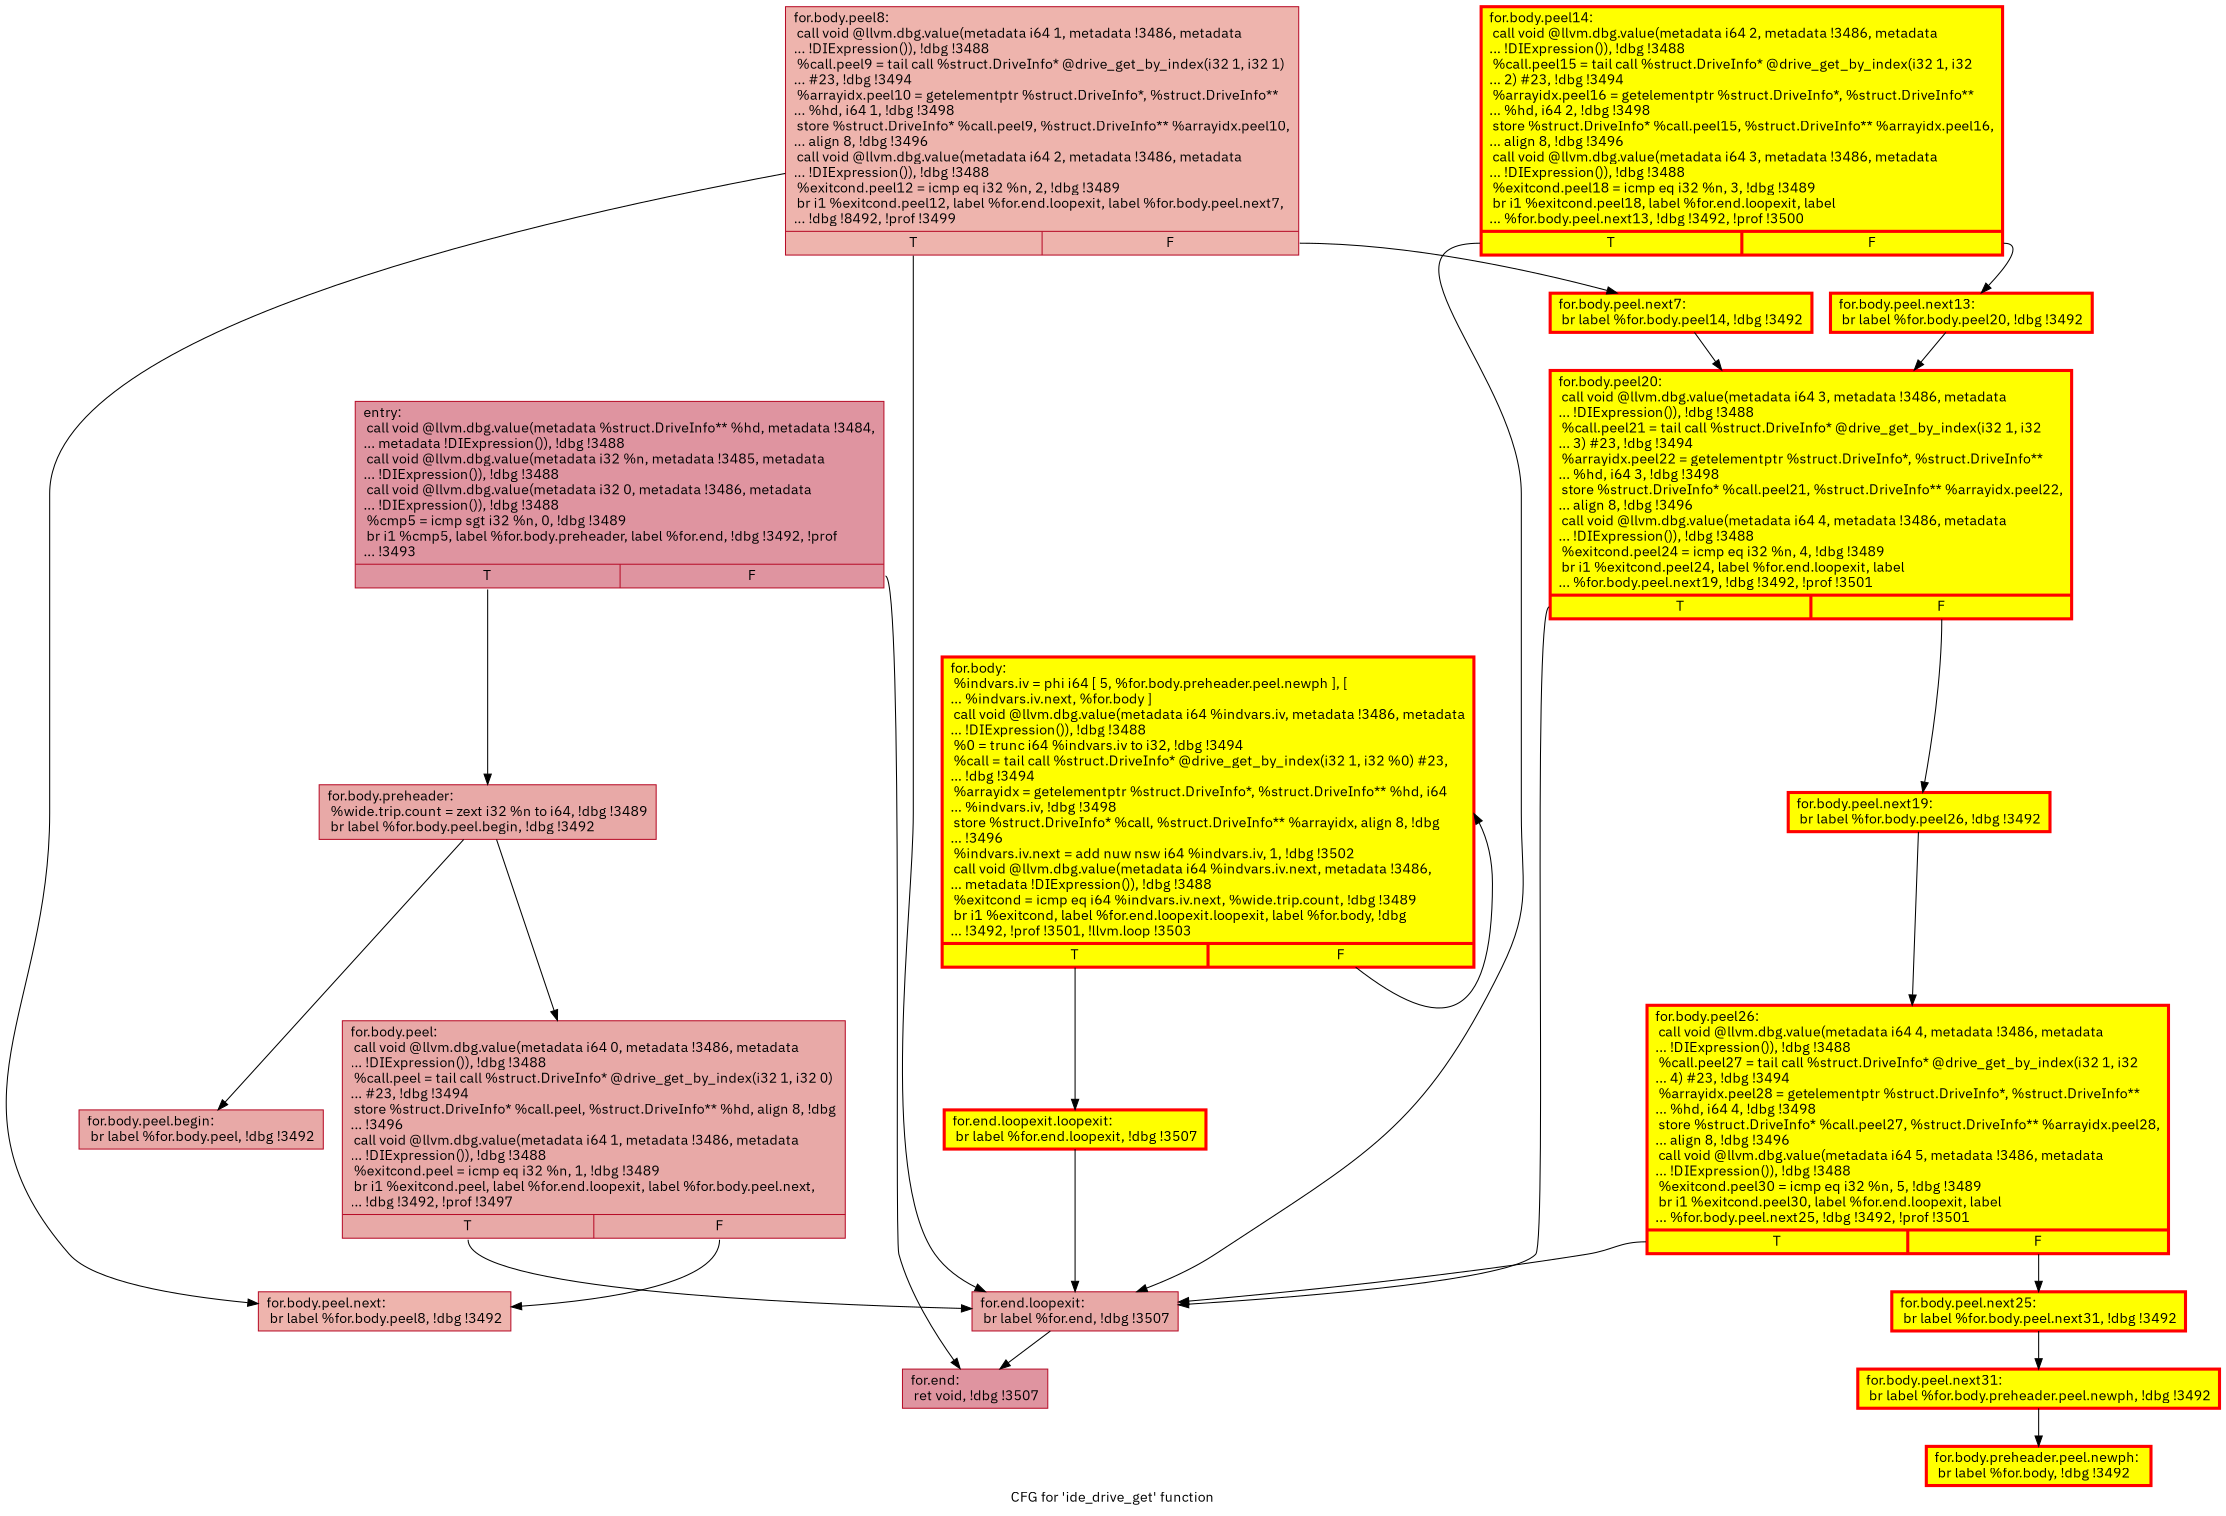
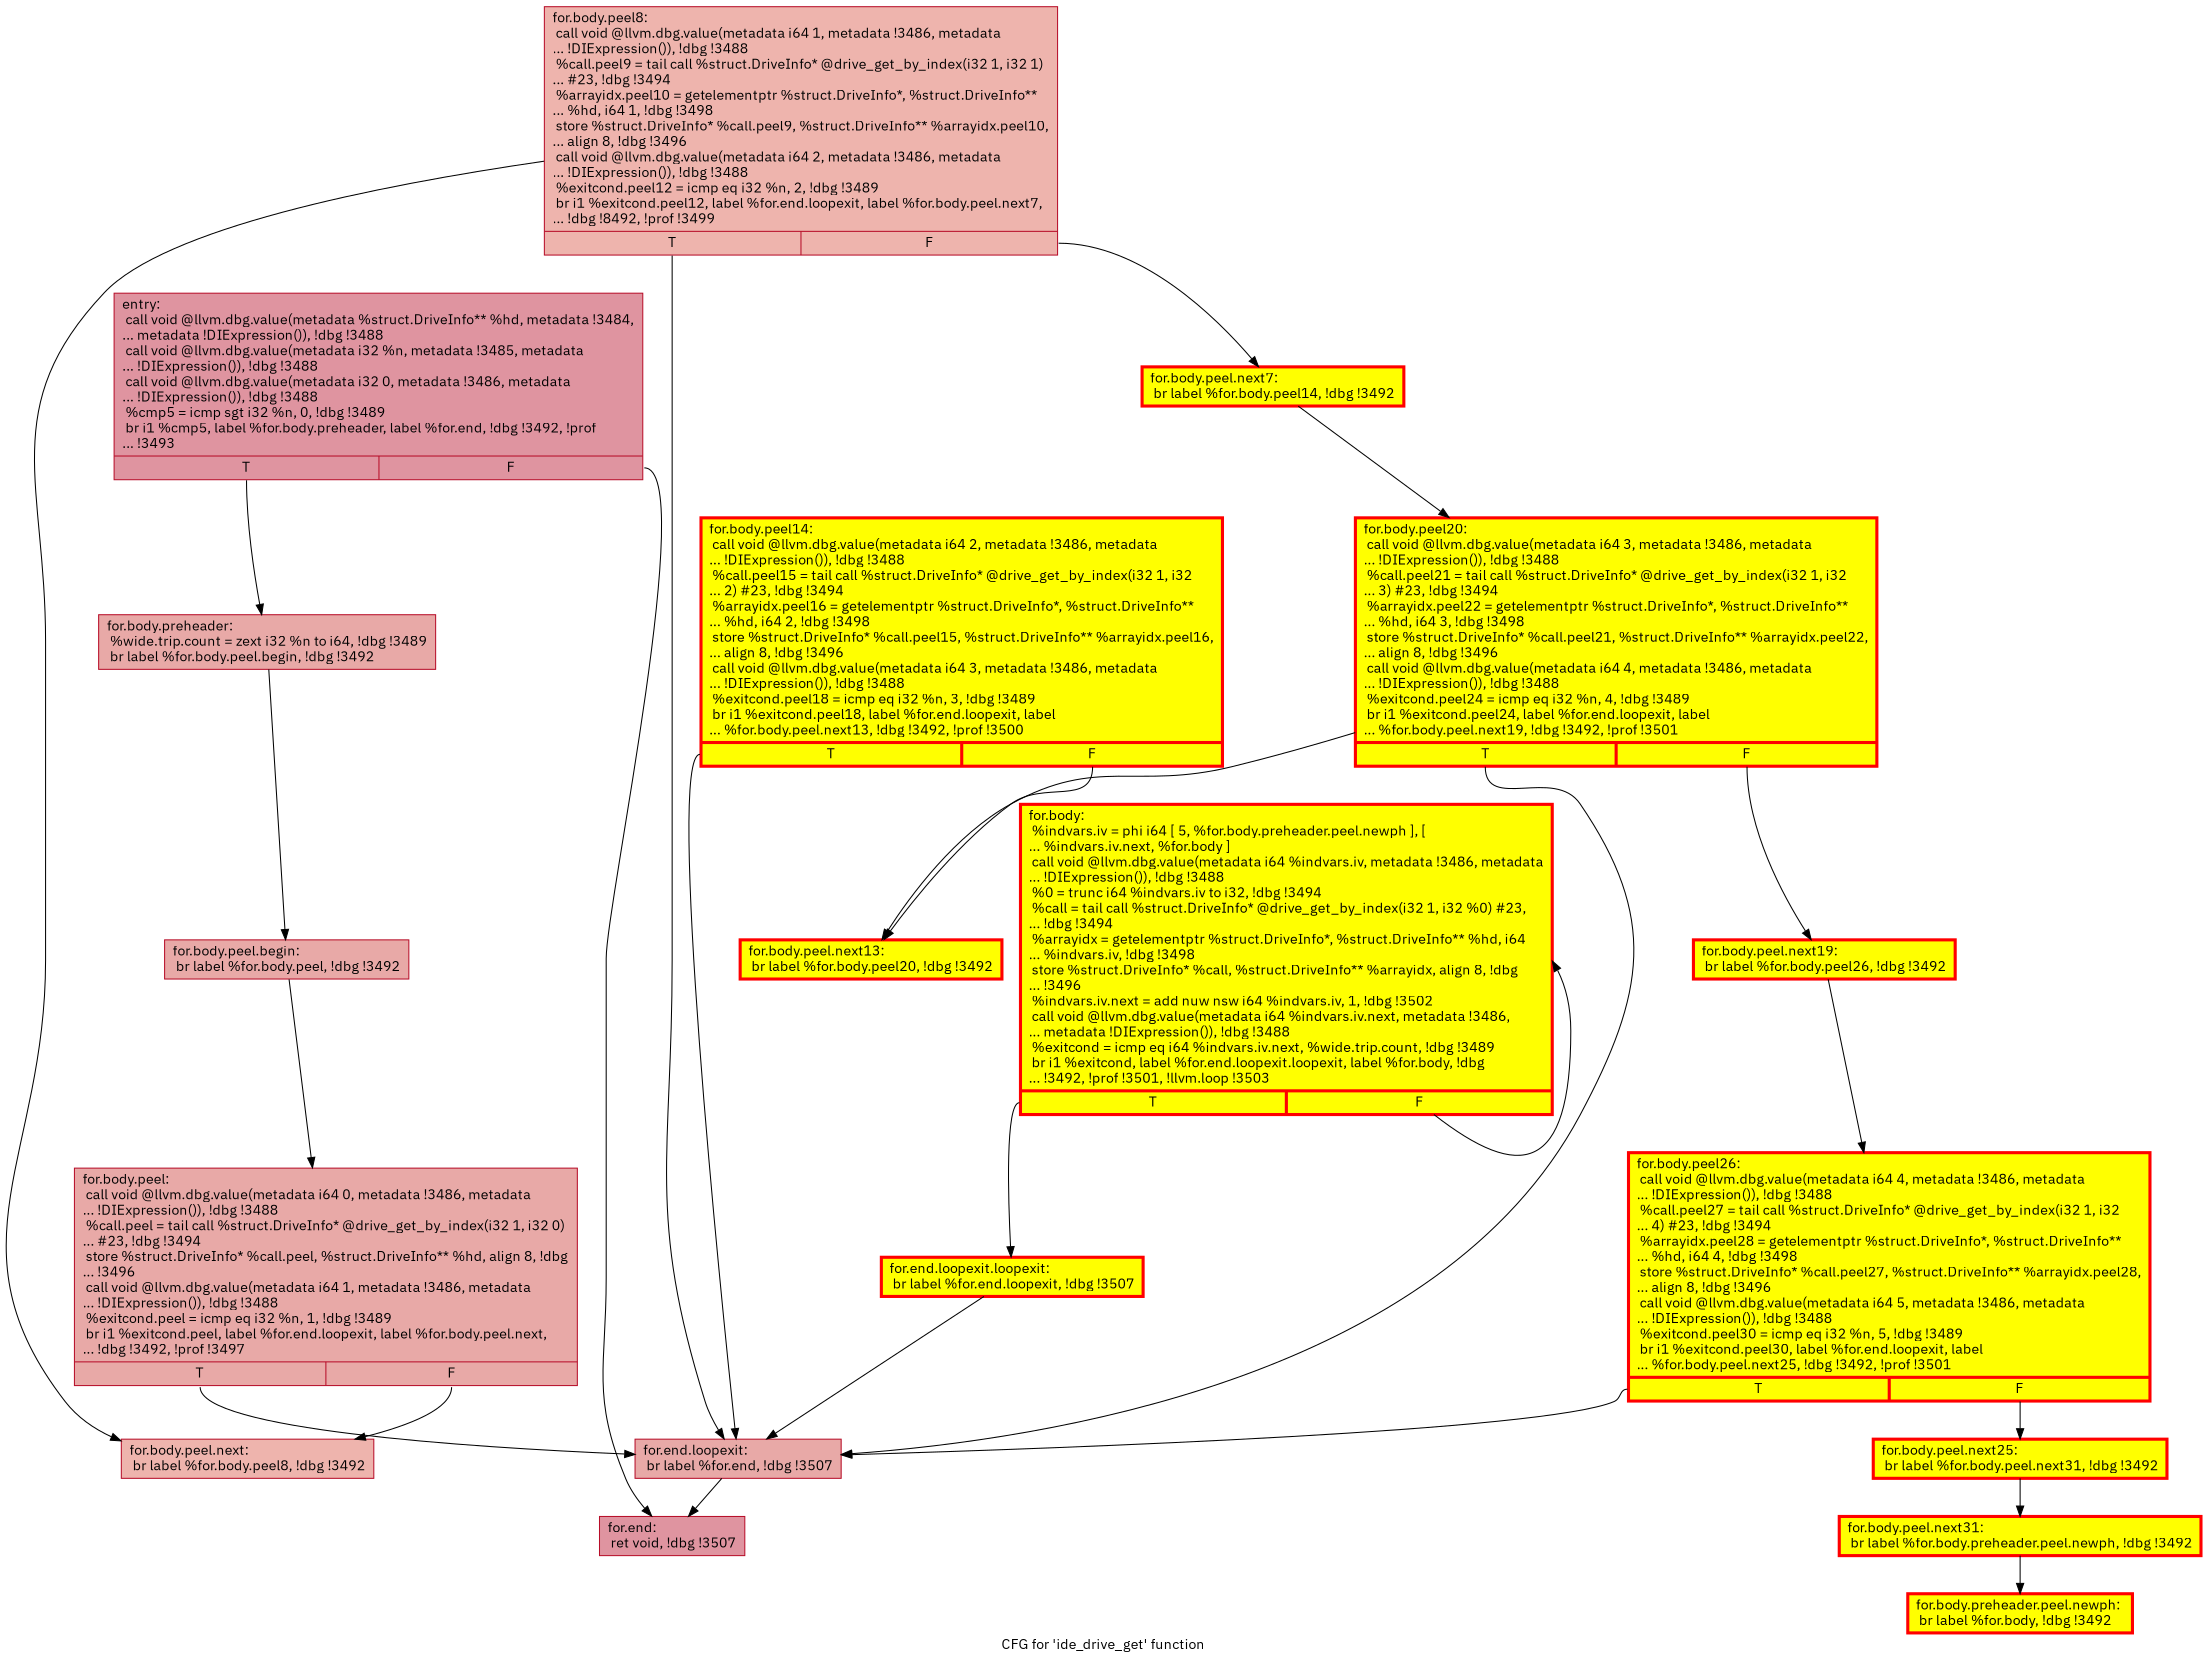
(1933, 347) -> (1107, 777)
(525, 925) -> (300, 1068)
